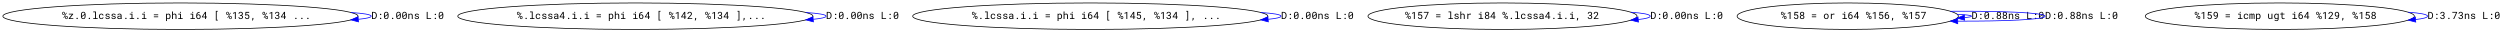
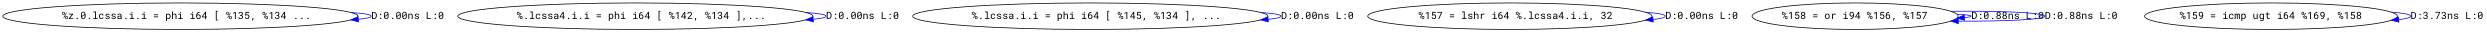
(1502, 16) -> (1510, 16)
(1848, 16) -> (1855, 16)
(2280, 16) -> (2271, 16)
